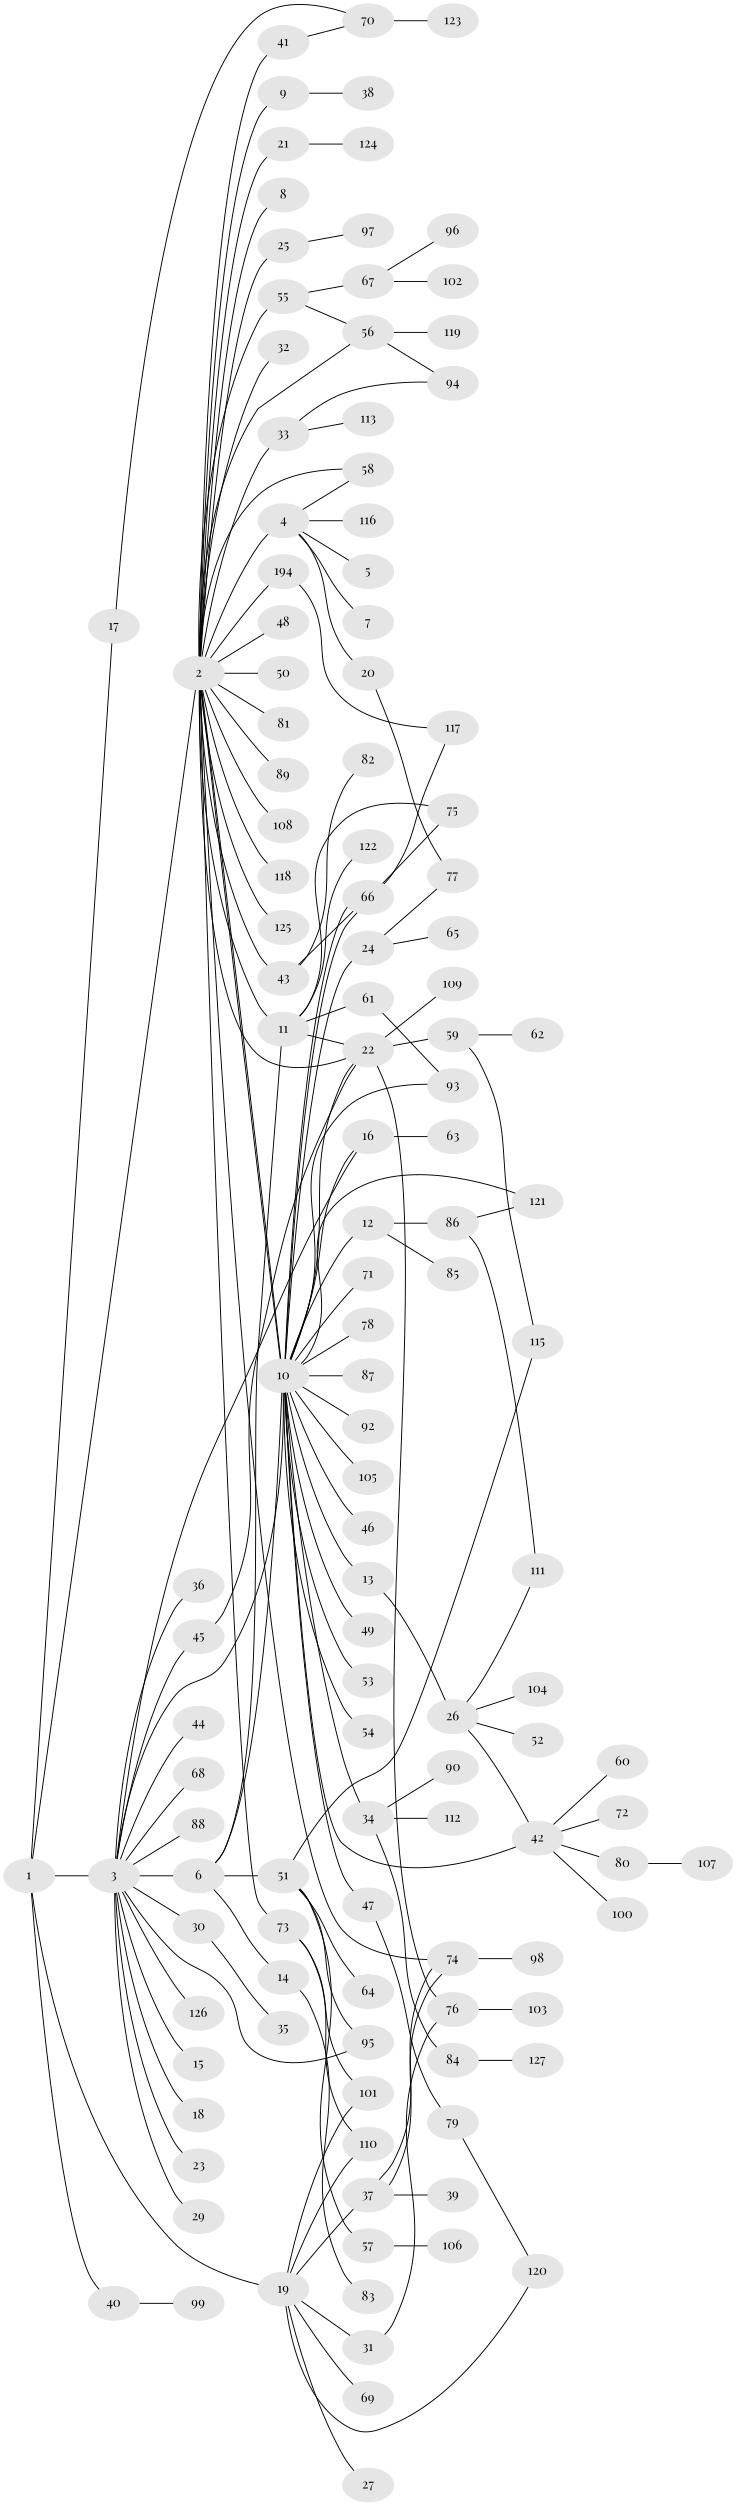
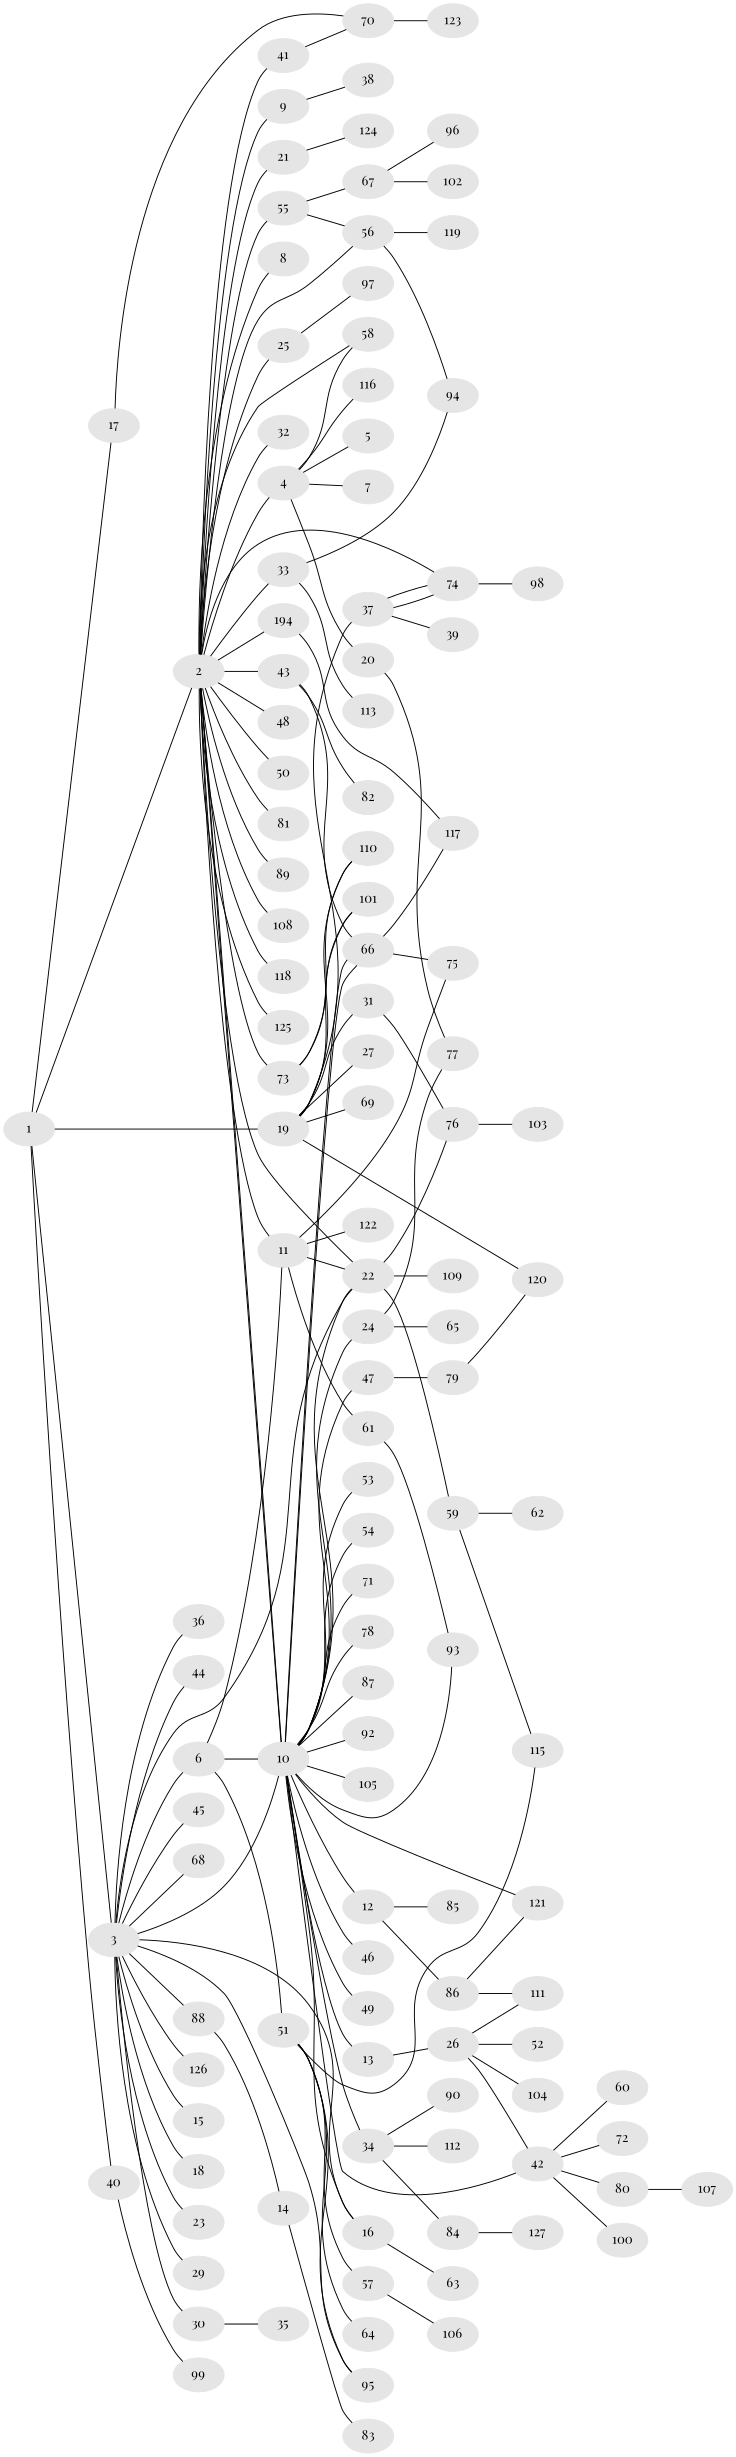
(267, 1311) -> (265, 1622)
(241, 1927) -> (255, 2108)
